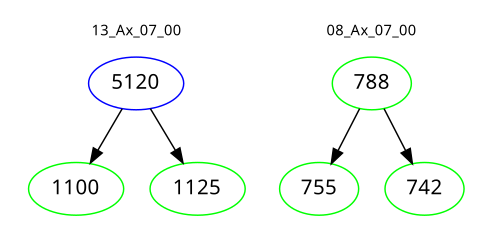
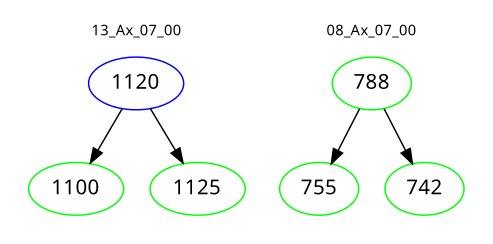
(136, 83) -> (136, 83)
